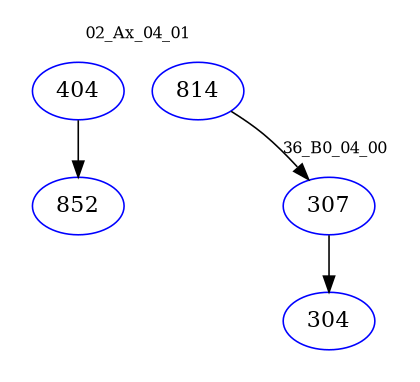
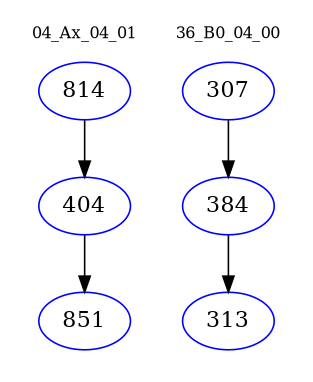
(138, 34) -> (85, 34)
(281, 150) -> (85, 141)
(78, 206) -> (85, 321)
none -> (228, 321)
(329, 321) -> (228, 206)
